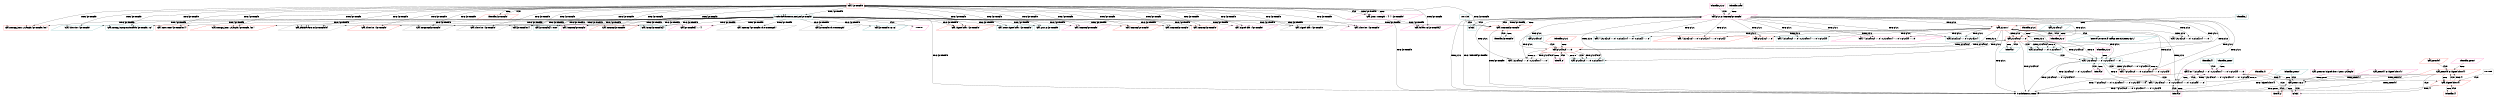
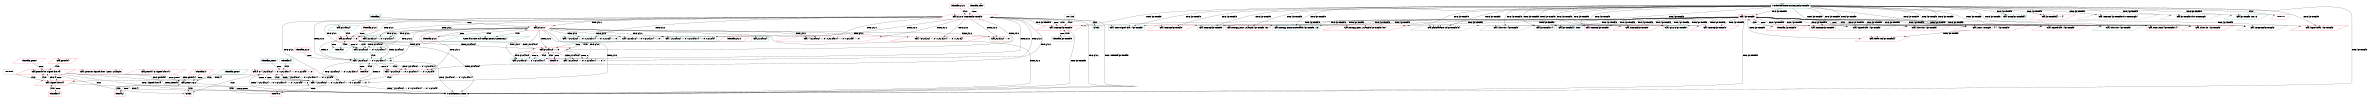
(827, 11) -> (1770, 11)
